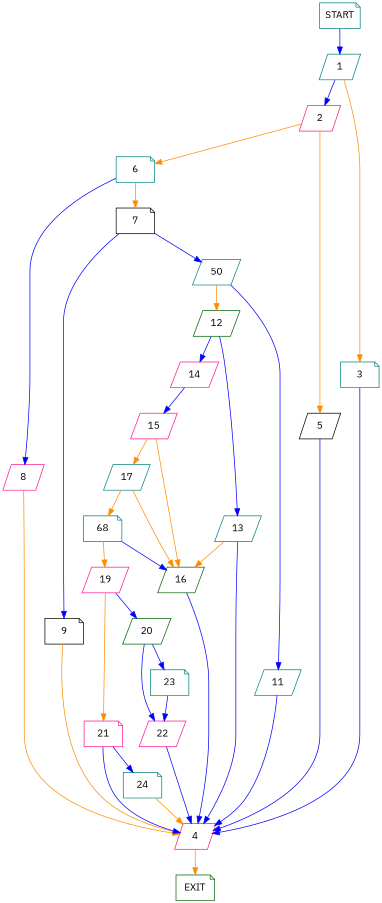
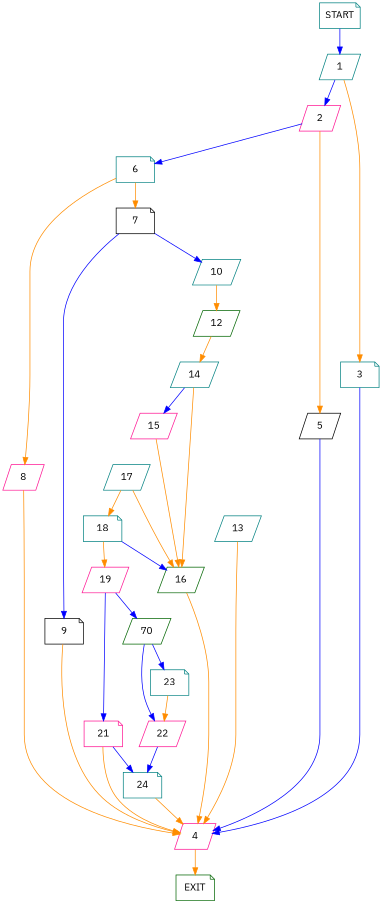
(232, 143) -> (232, 143)
(217, 272) -> (217, 272)
(30, 298) -> (30, 298)
(207, 346) -> (207, 346)
(195, 375) -> (195, 375)
(231, 422) -> none
(142, 449) -> none
(103, 529) -> (103, 529)
(212, 552) -> (188, 474)
(147, 631) -> (147, 631)
(104, 653) -> (104, 653)
(236, 682) -> (236, 682)
(278, 683) -> none
(209, 703) -> (209, 703)
(167, 705) -> (167, 705)
(178, 782) -> (154, 756)
(121, 803) -> (121, 803)
